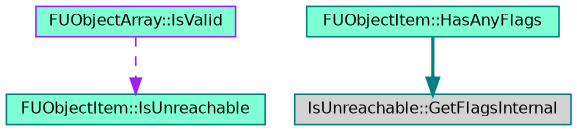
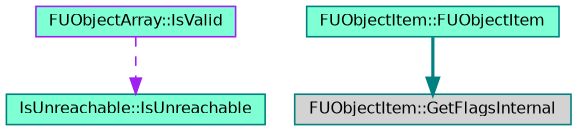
(433, 22) -> (433, 22)
(136, 109) -> (136, 109)
(433, 109) -> (433, 109)
